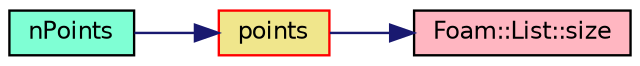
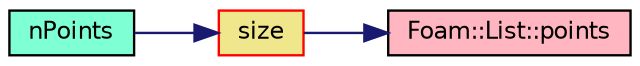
(274, 33) -> (261, 33)
(522, 33) -> (509, 33)
